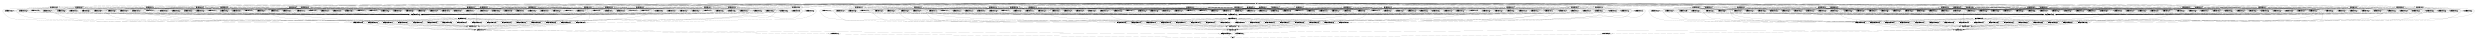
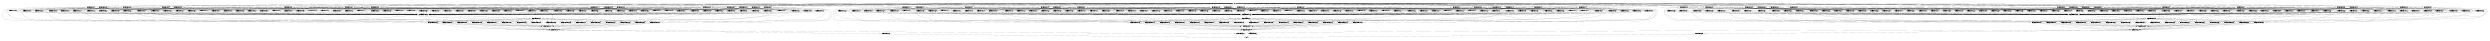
none -> (460, 11)
(1226, 34) -> (1240, 34)
